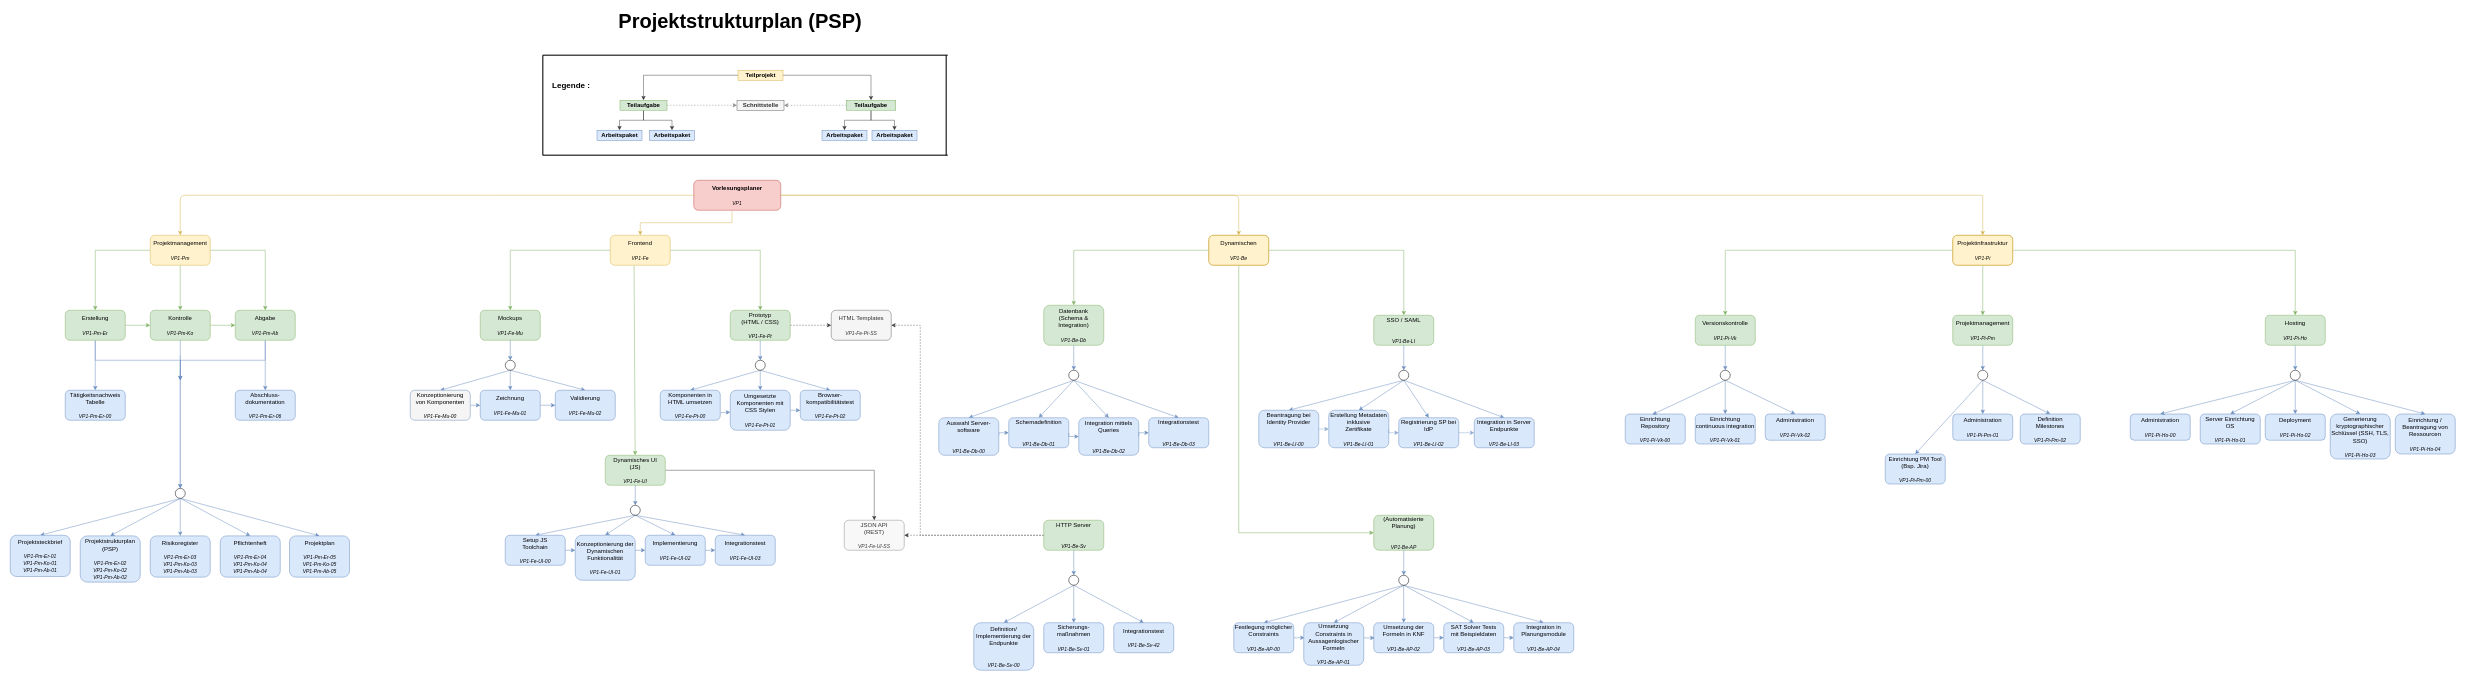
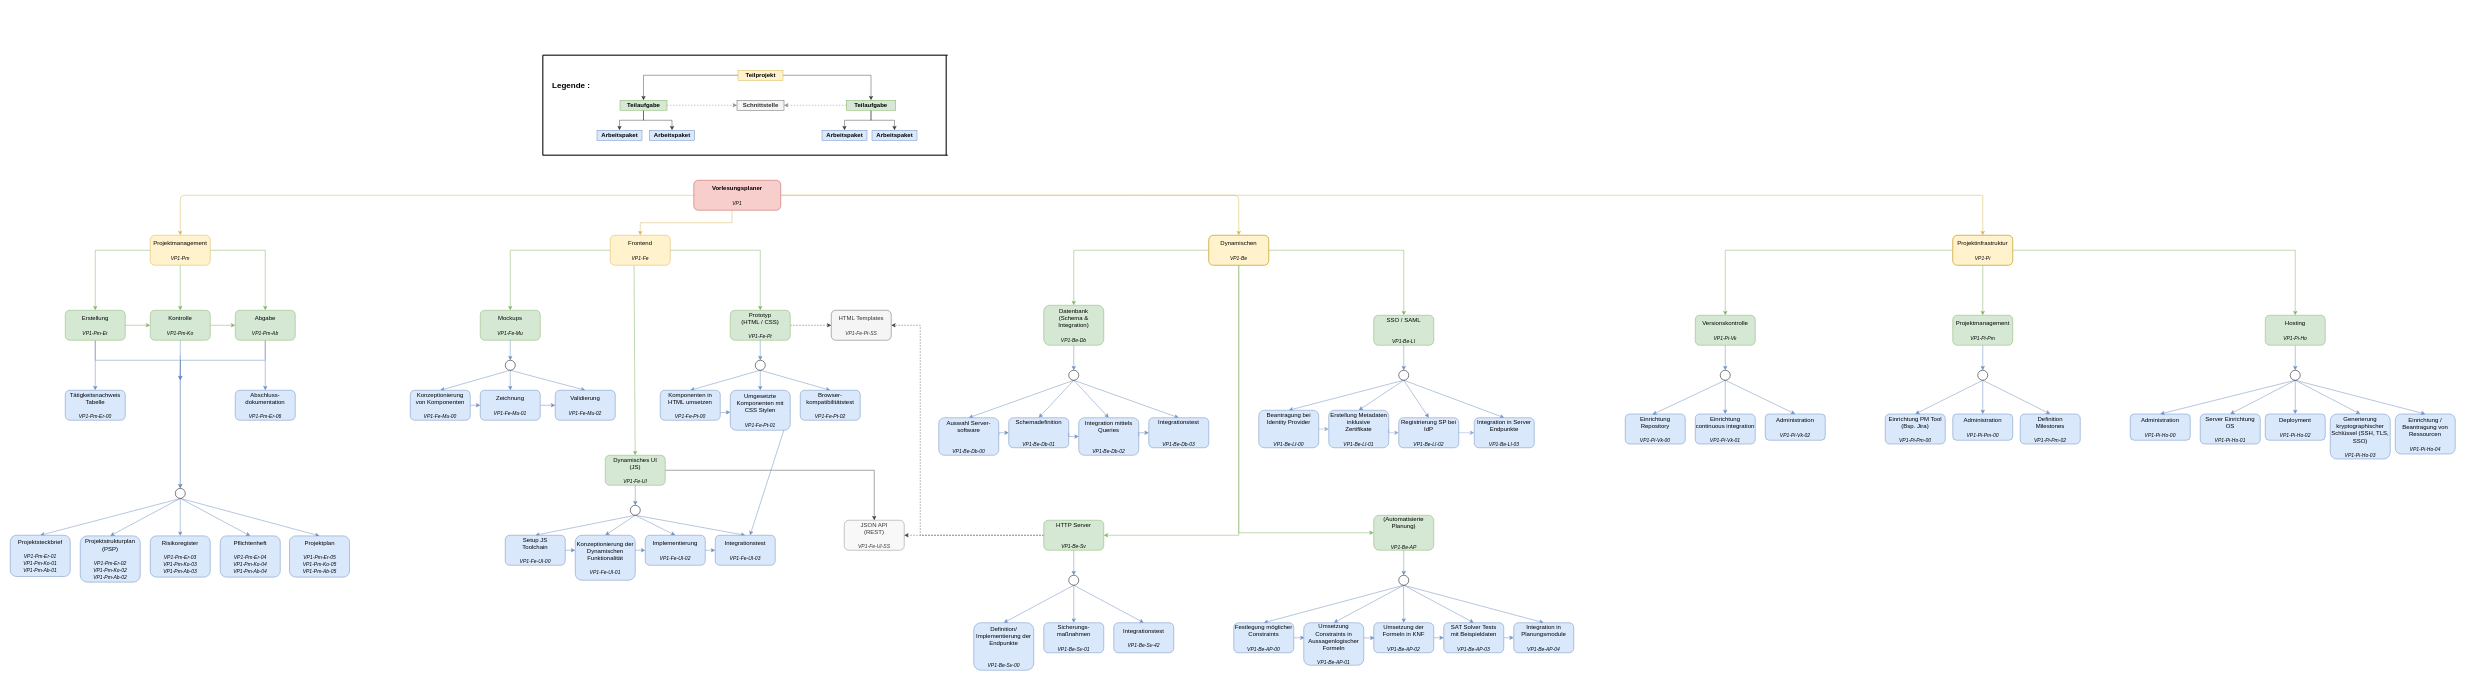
(740, 20) -> none
(440, 405) -> (440, 405)
(795, 410) -> (752, 530)
(1983, 427) -> (1983, 427)
(1915, 469) -> (1915, 429)
none -> (1108, 535)
